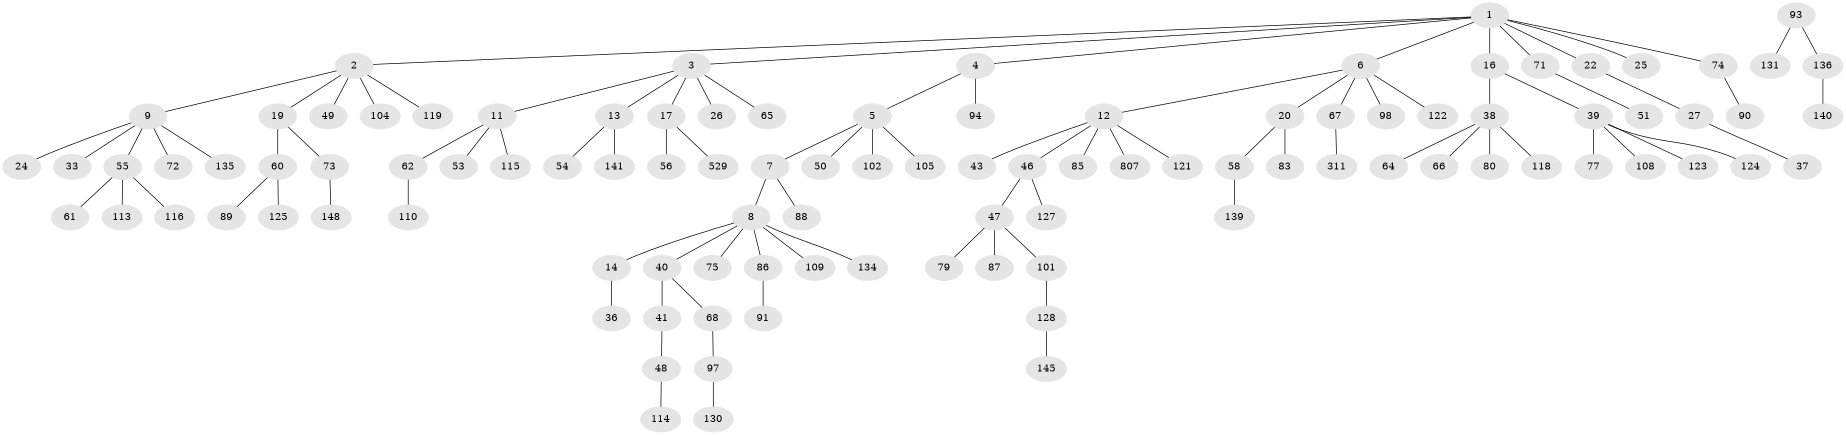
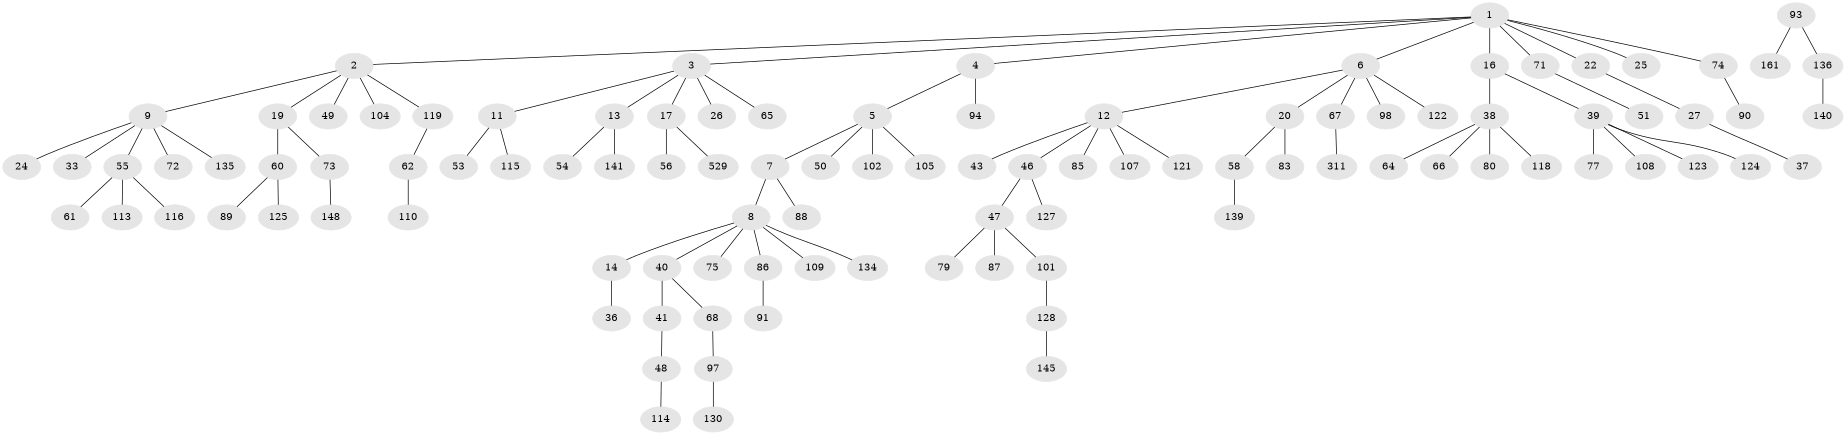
(1770, 66) -> (1770, 66)
(453, 142) -> (420, 142)
(1130, 167) -> (1130, 167)
